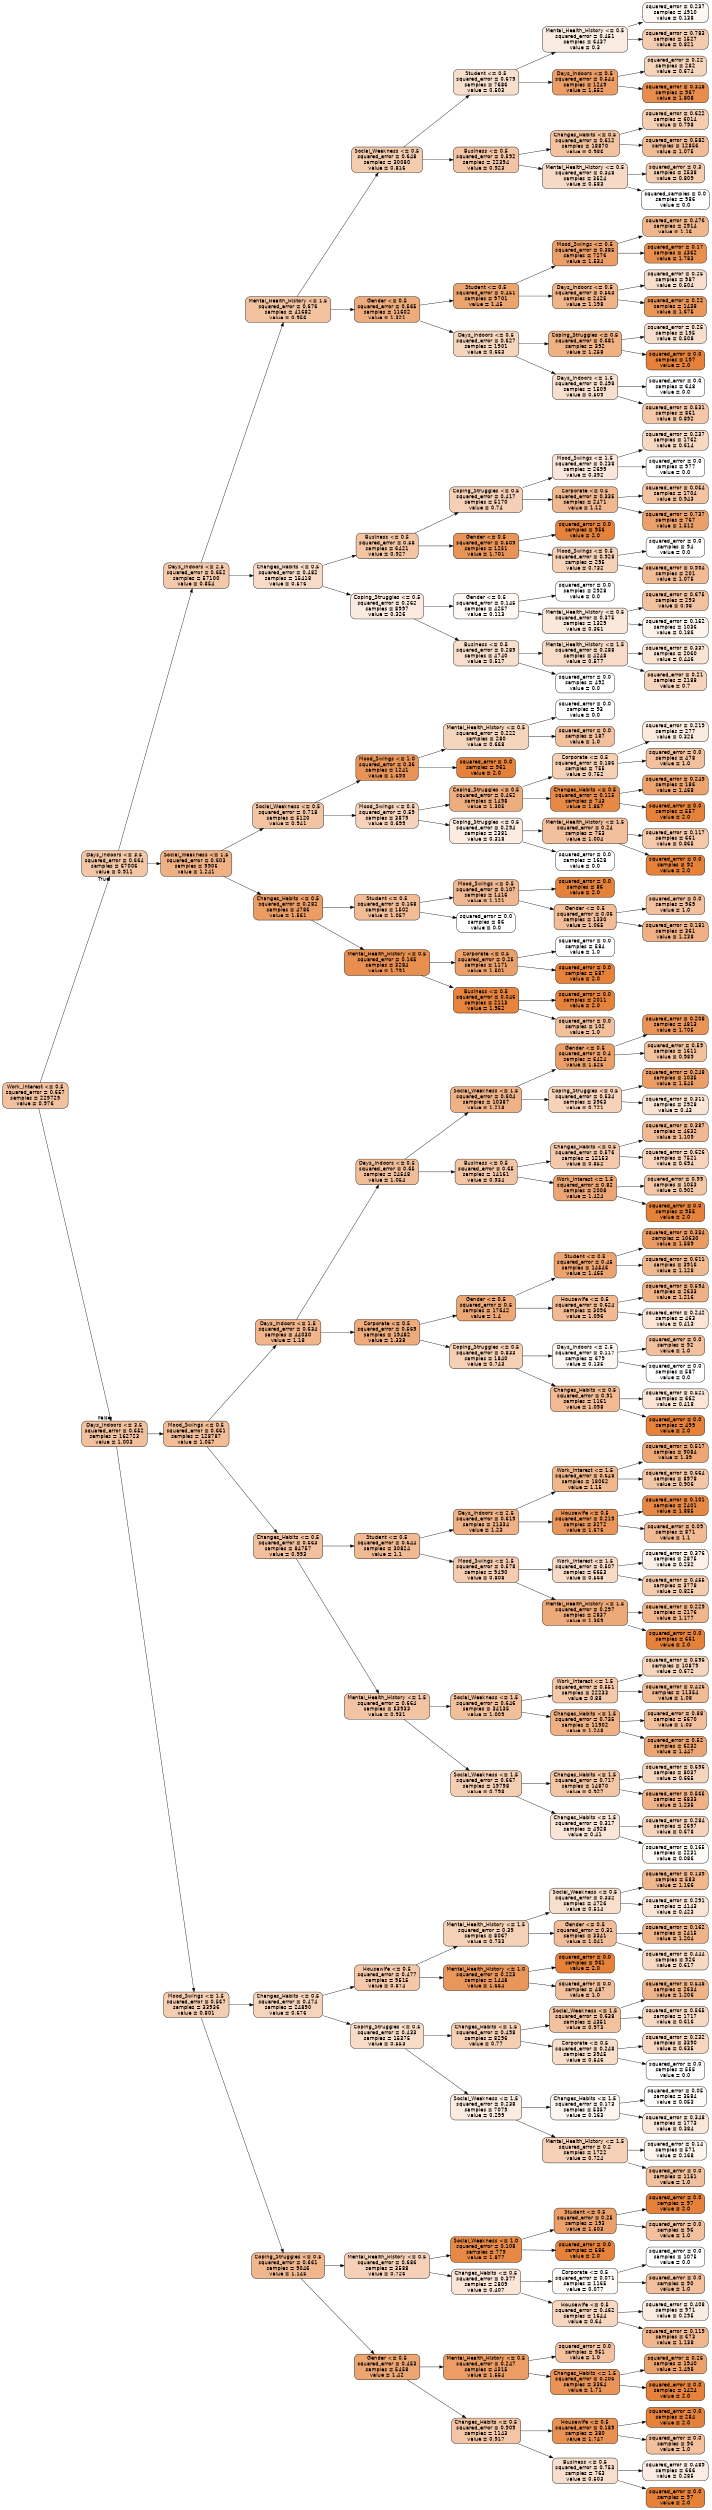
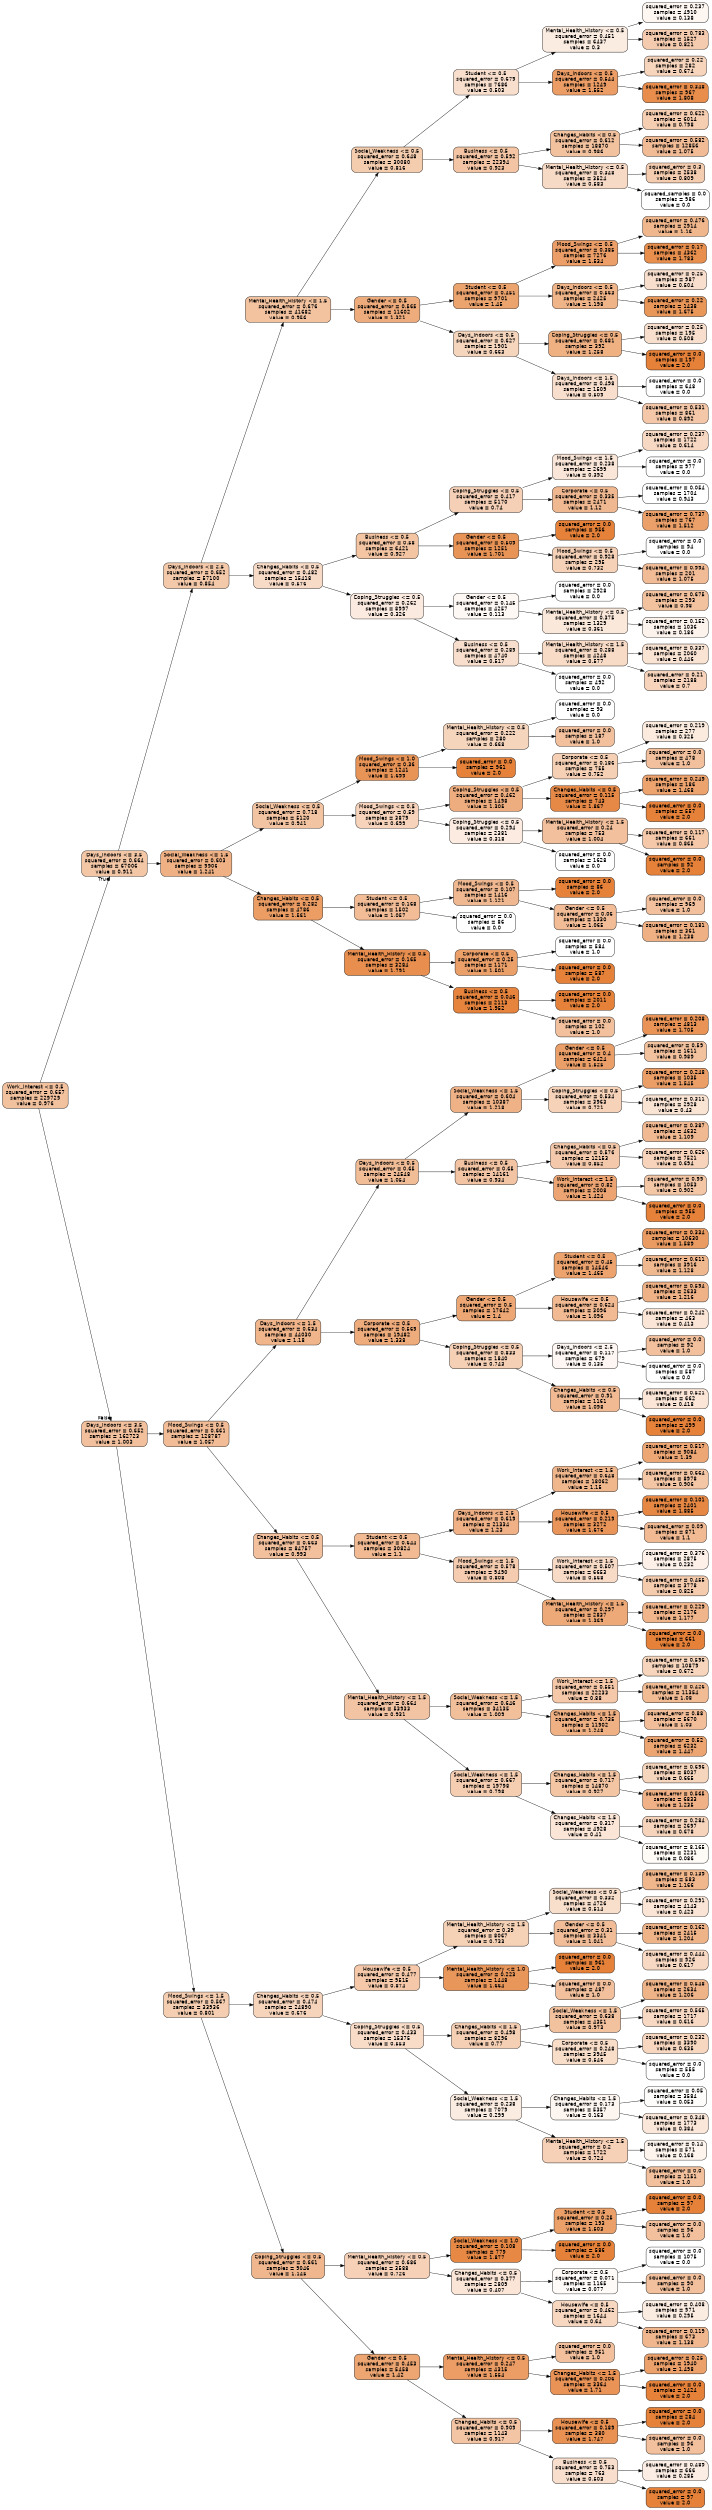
(675, 440) -> (675, 440)
(675, 494) -> (675, 494)
(675, 1853) -> (675, 1853)
